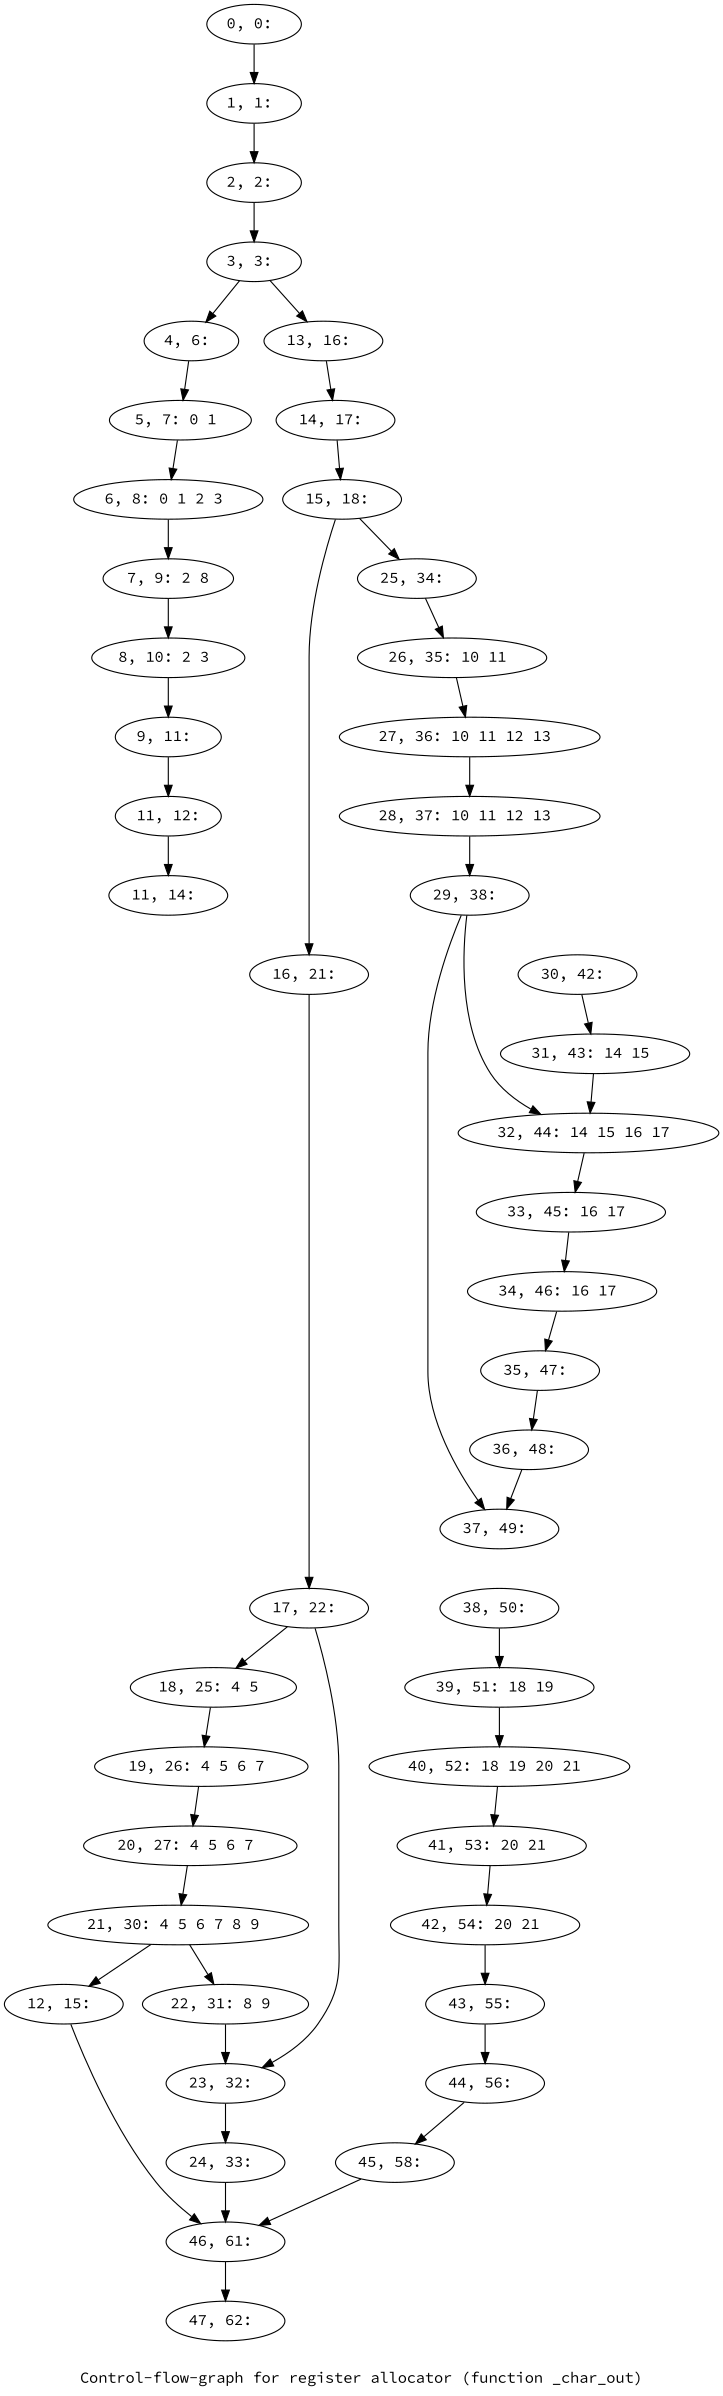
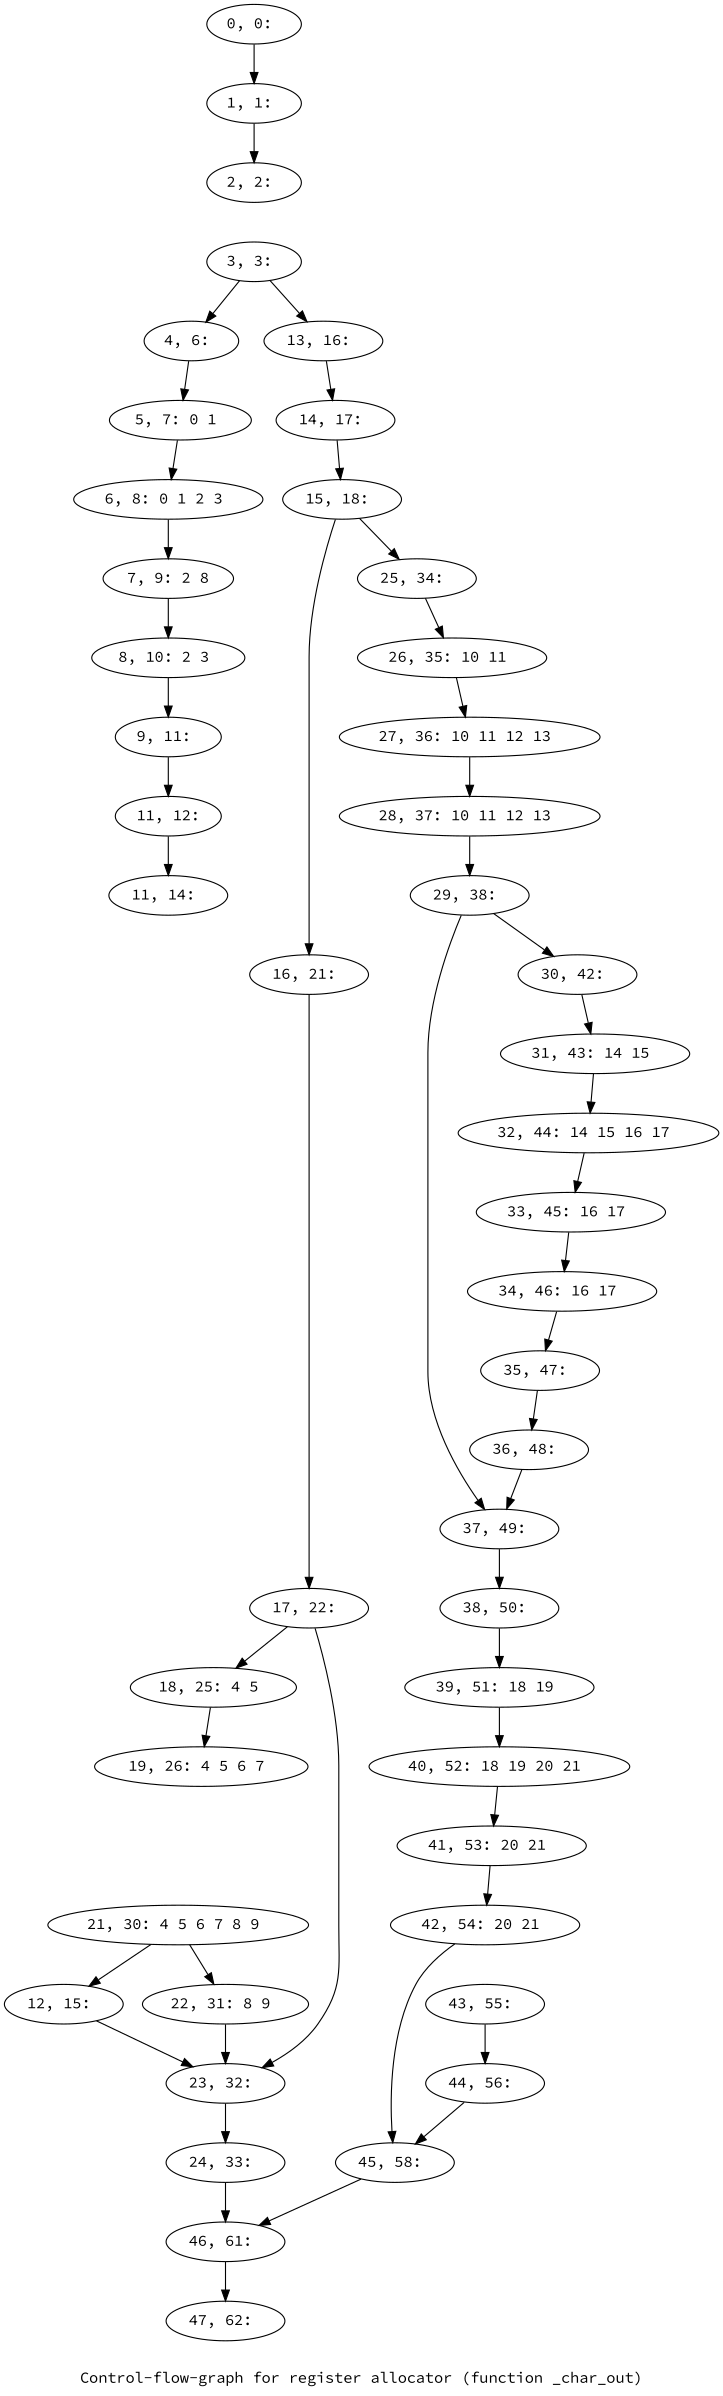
(254, 217) -> none
(471, 1023) -> (519, 932)
none -> (499, 1563)
(190, 1846) -> none
(485, 1959) -> (400, 2028)
(120, 2128) -> (140, 2041)
